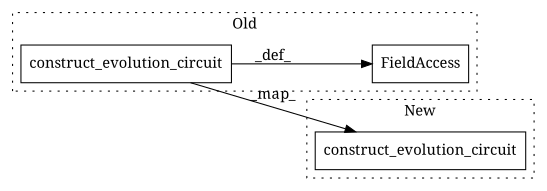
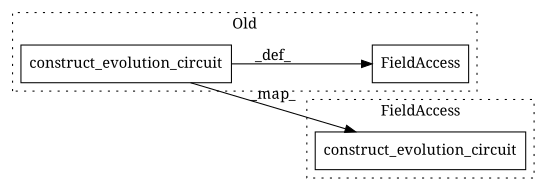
(420, 112) -> (420, 112)
